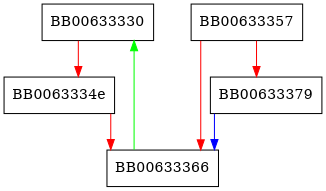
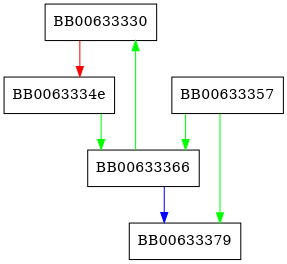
(257, 54) -> (220, 163)
(201, 90) -> (186, 127)
(111, 127) -> (101, 127)
(214, 127) -> (164, 200)
